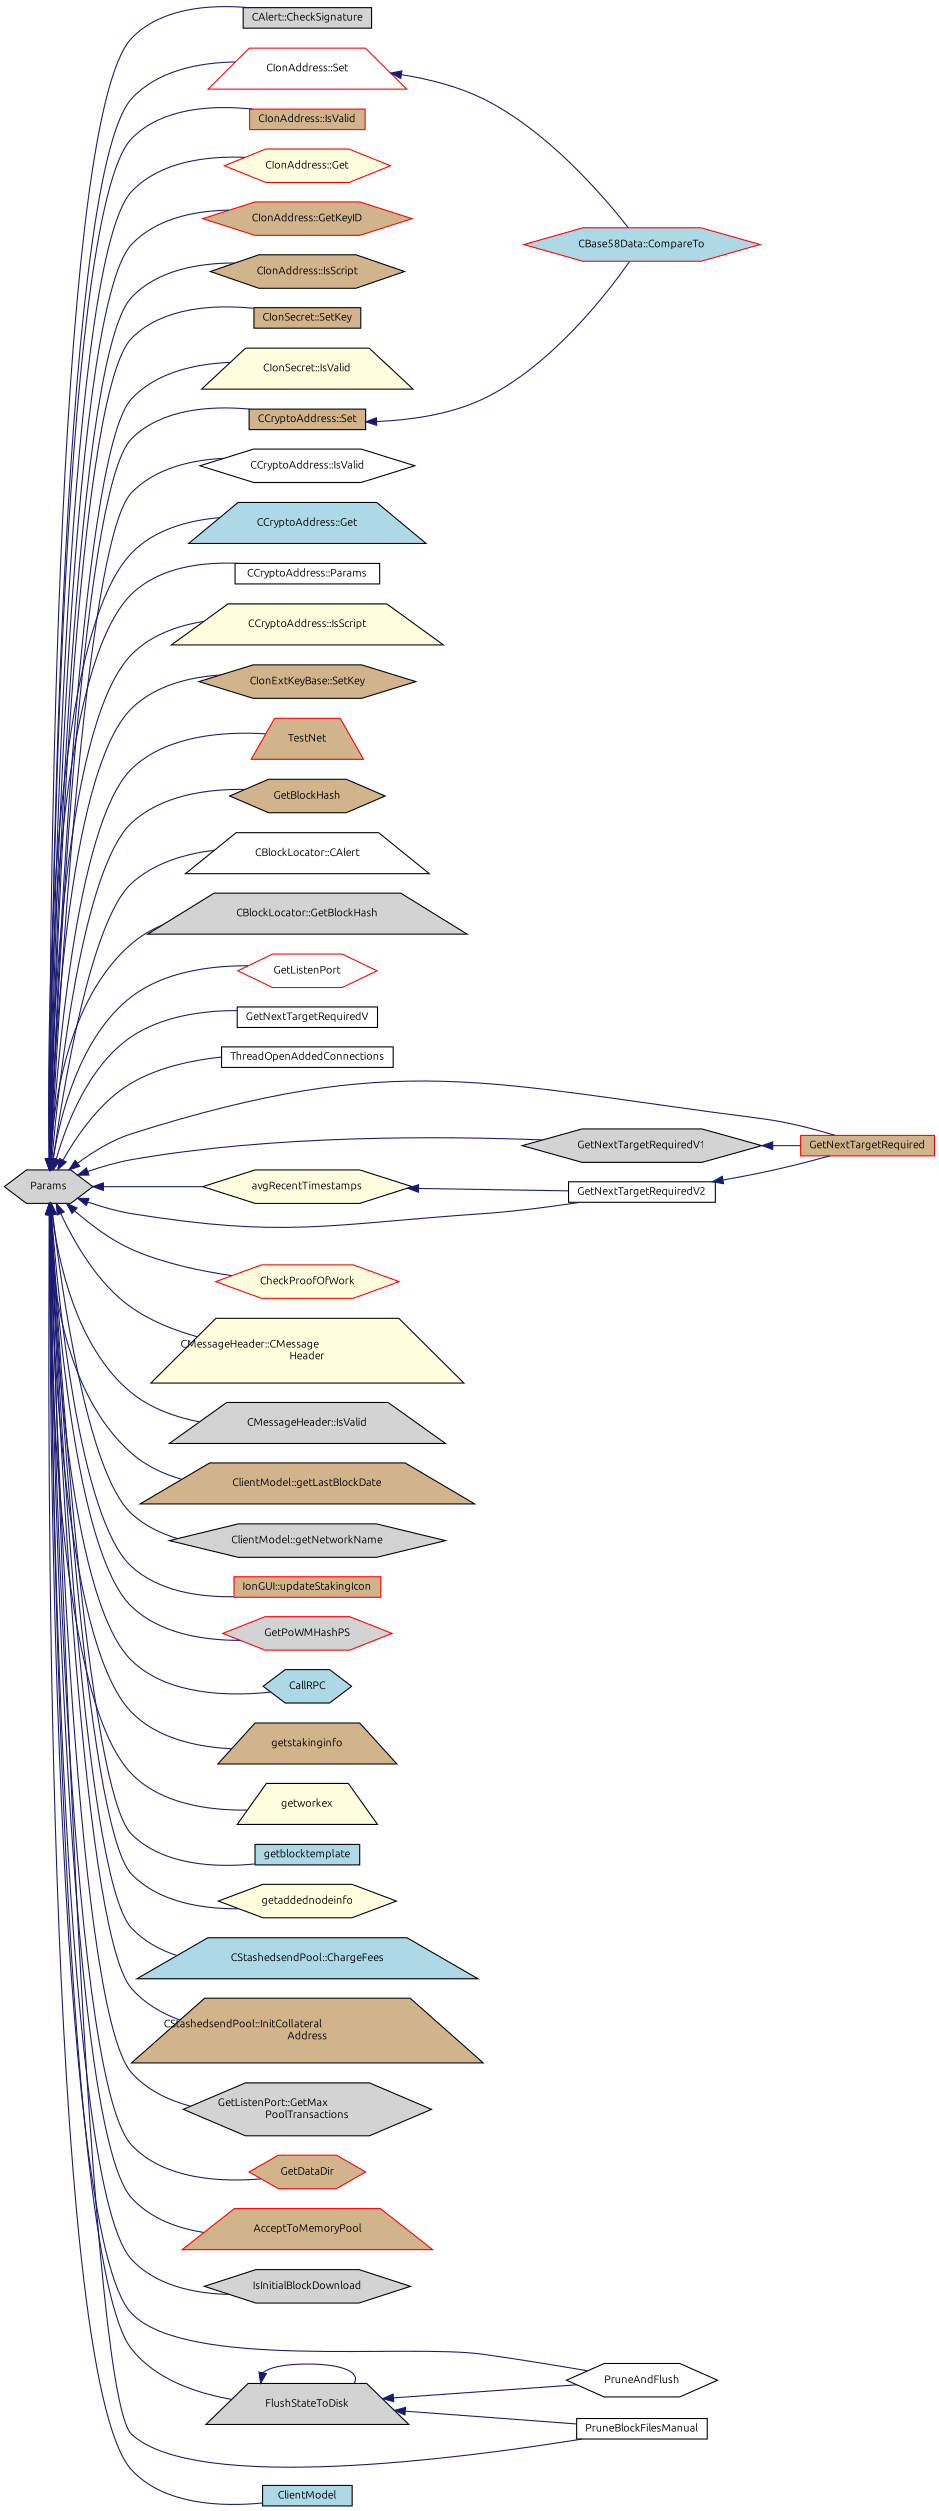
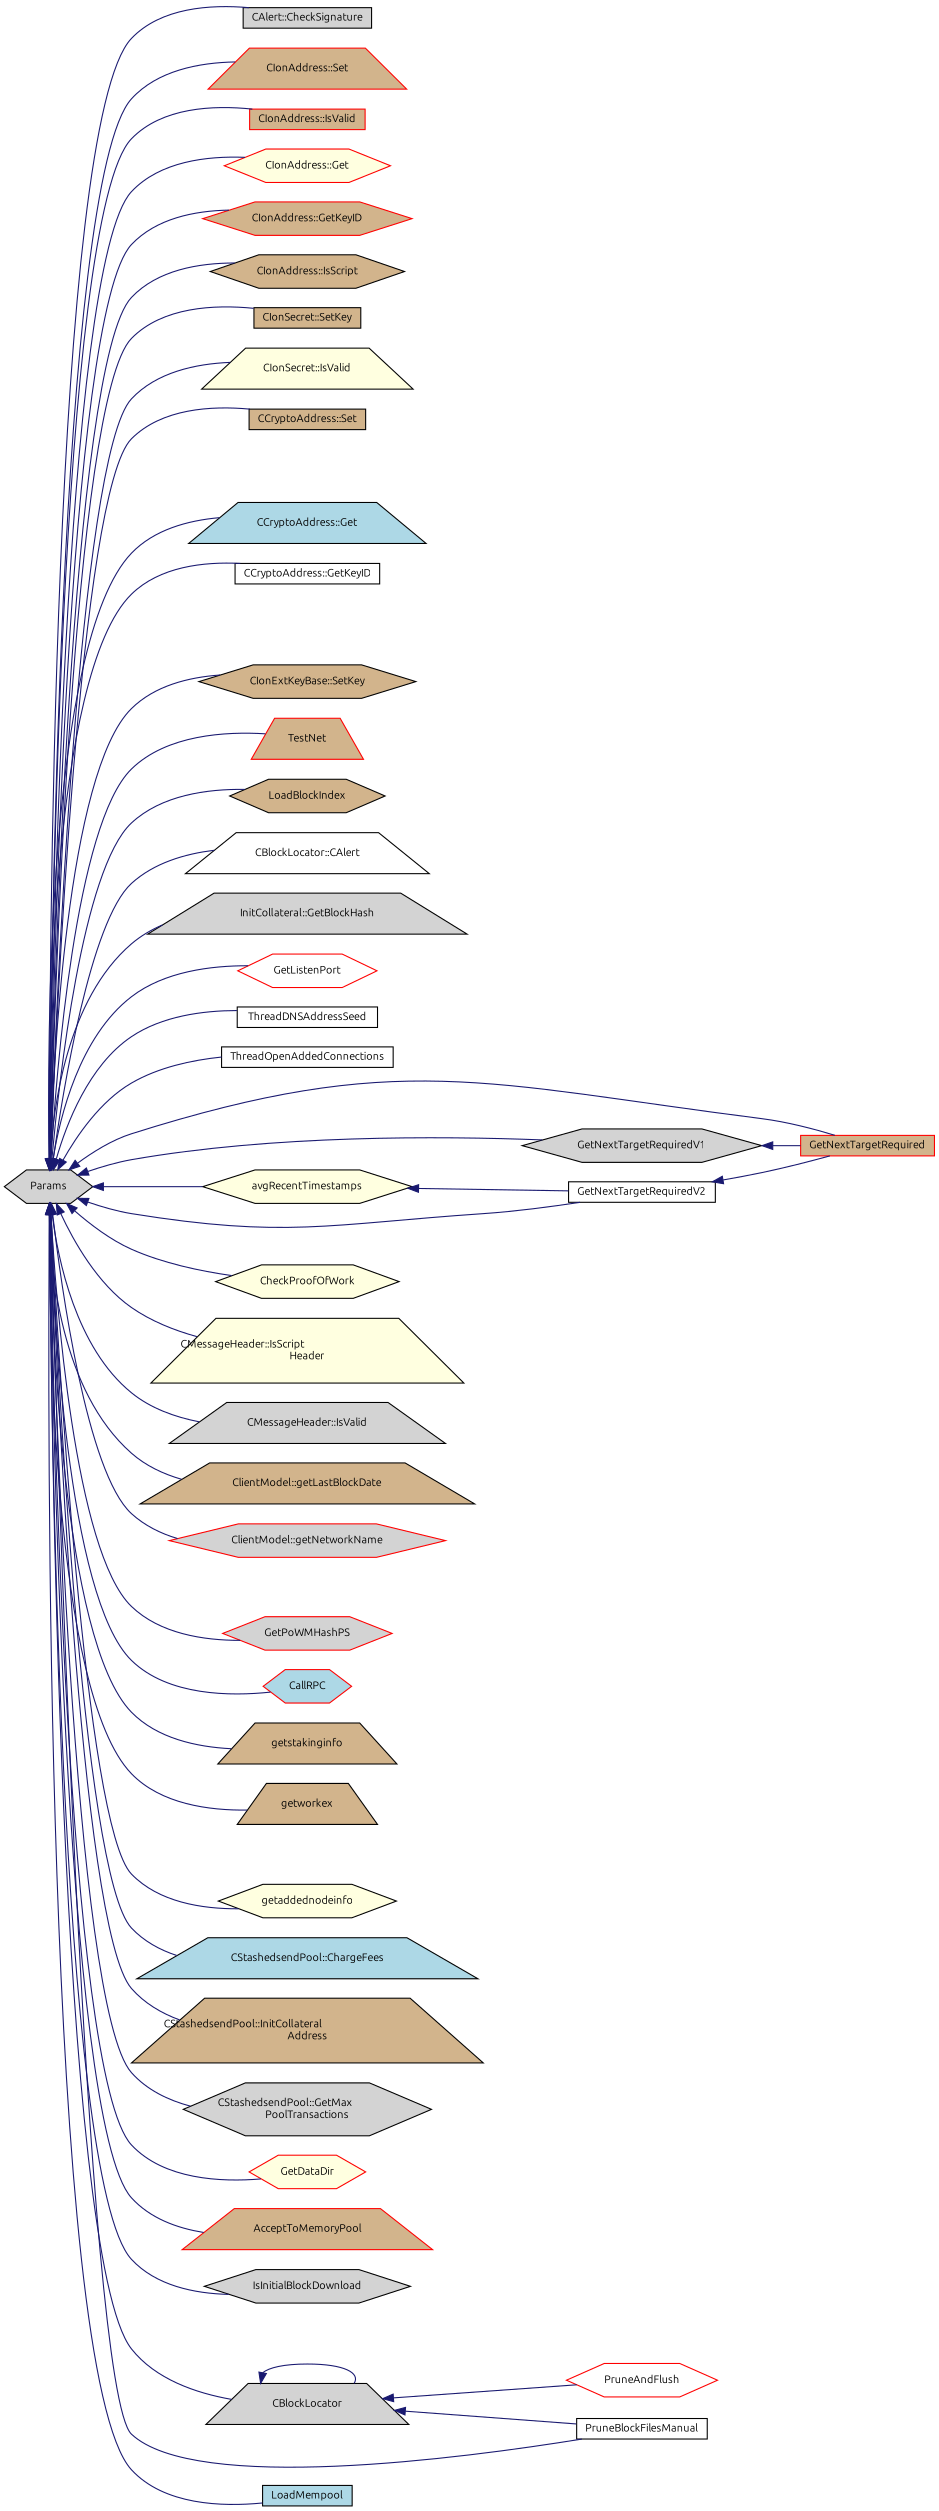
(307, 69) -> (307, 69)
(642, 245) -> none
(307, 466) -> none
(307, 574) -> (307, 574)
(307, 624) -> none
(307, 796) -> (307, 796)
(307, 914) -> (307, 914)
(307, 1017) -> (307, 1017)
(307, 1282) -> (307, 1282)
(307, 1351) -> (307, 1351)
(307, 1541) -> (307, 1541)
(307, 1587) -> none
(307, 1686) -> (307, 1686)
(307, 1804) -> (307, 1804)
(307, 1855) -> none
(307, 2109) -> (307, 2109)
(307, 2172) -> (307, 2172)
(114, 2271) -> none
(642, 2380) -> (642, 2380)
(307, 2404) -> (307, 2404)
(307, 2496) -> (307, 2496)
